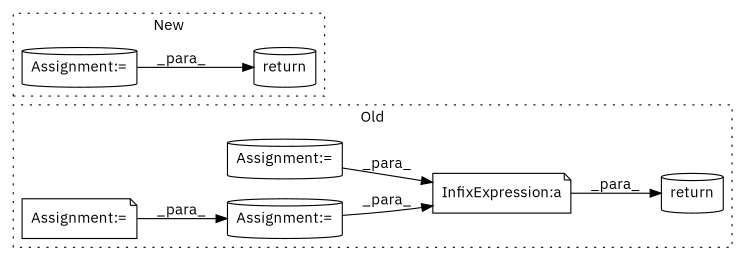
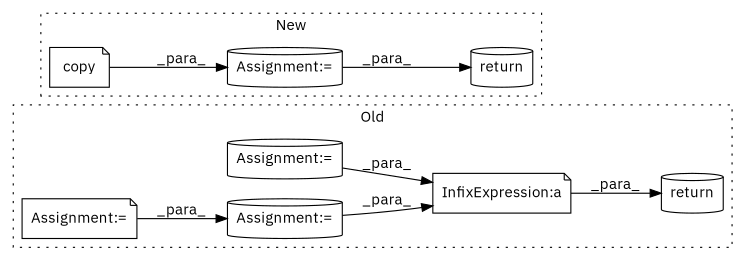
none -> (80, 67)
